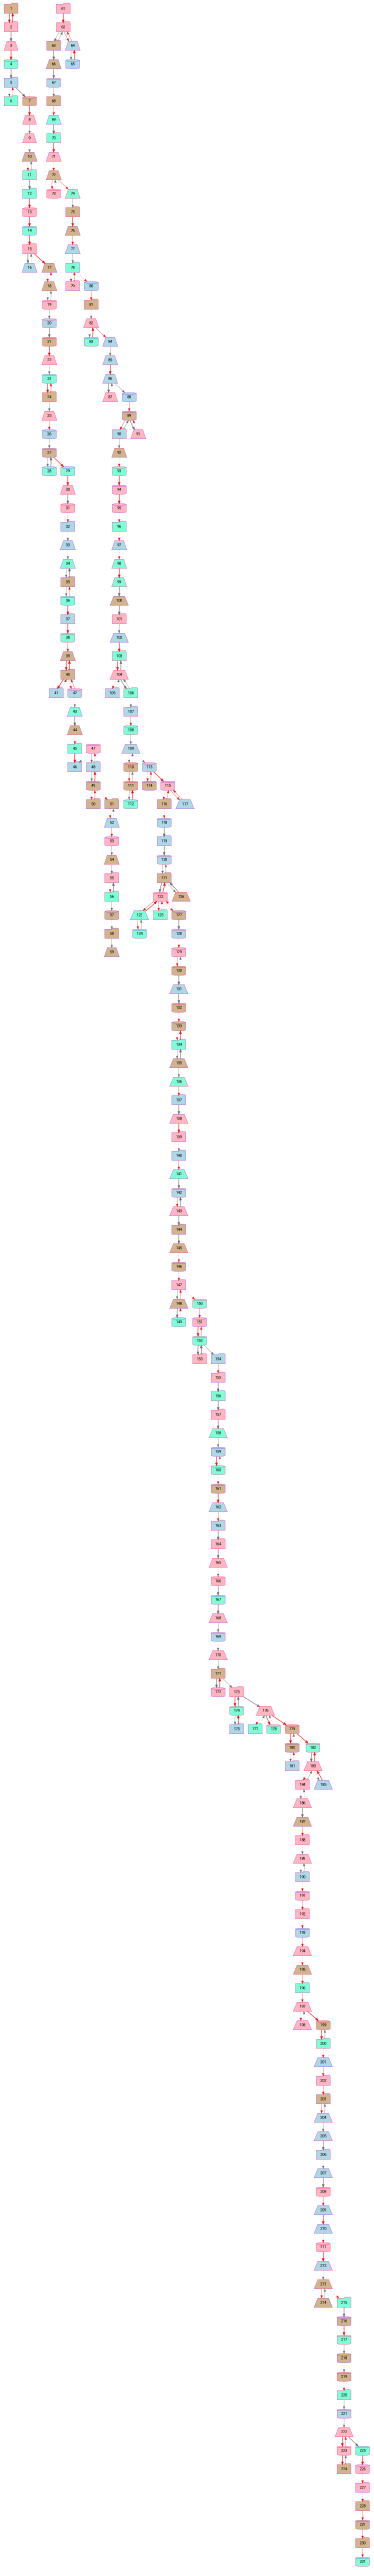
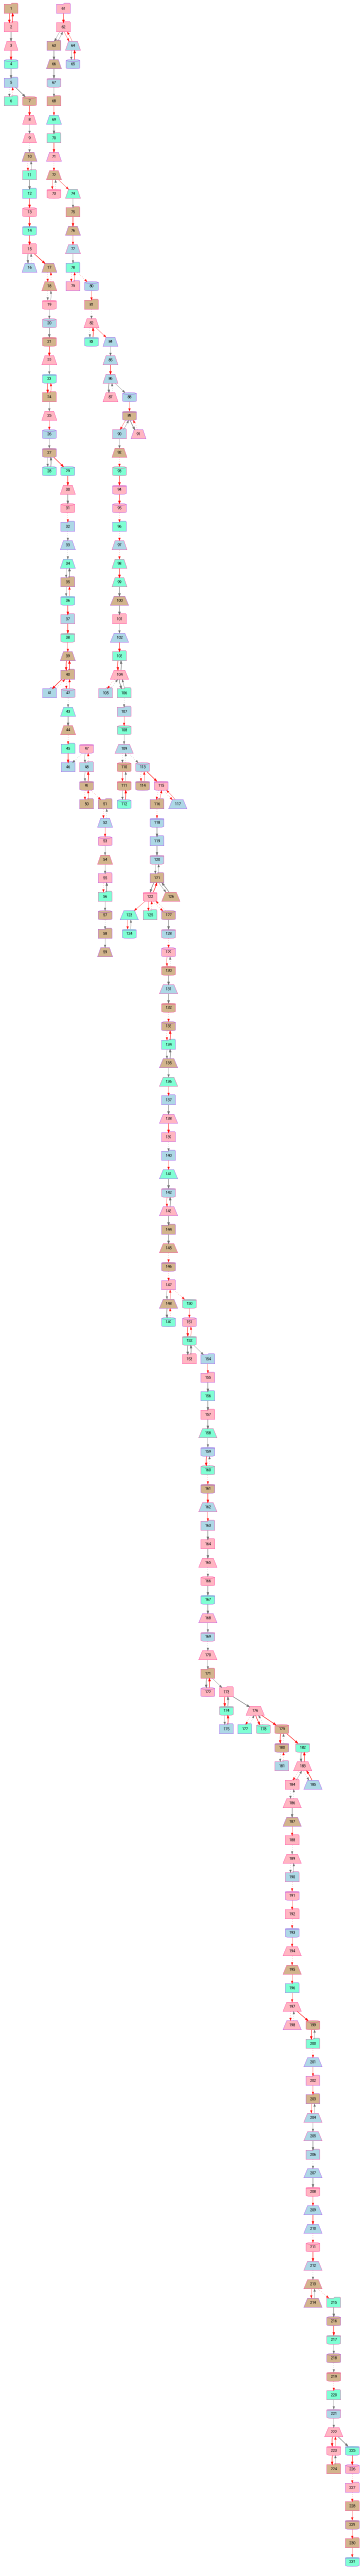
(174, 794) -> (167, 794)
(150, 907) -> none
